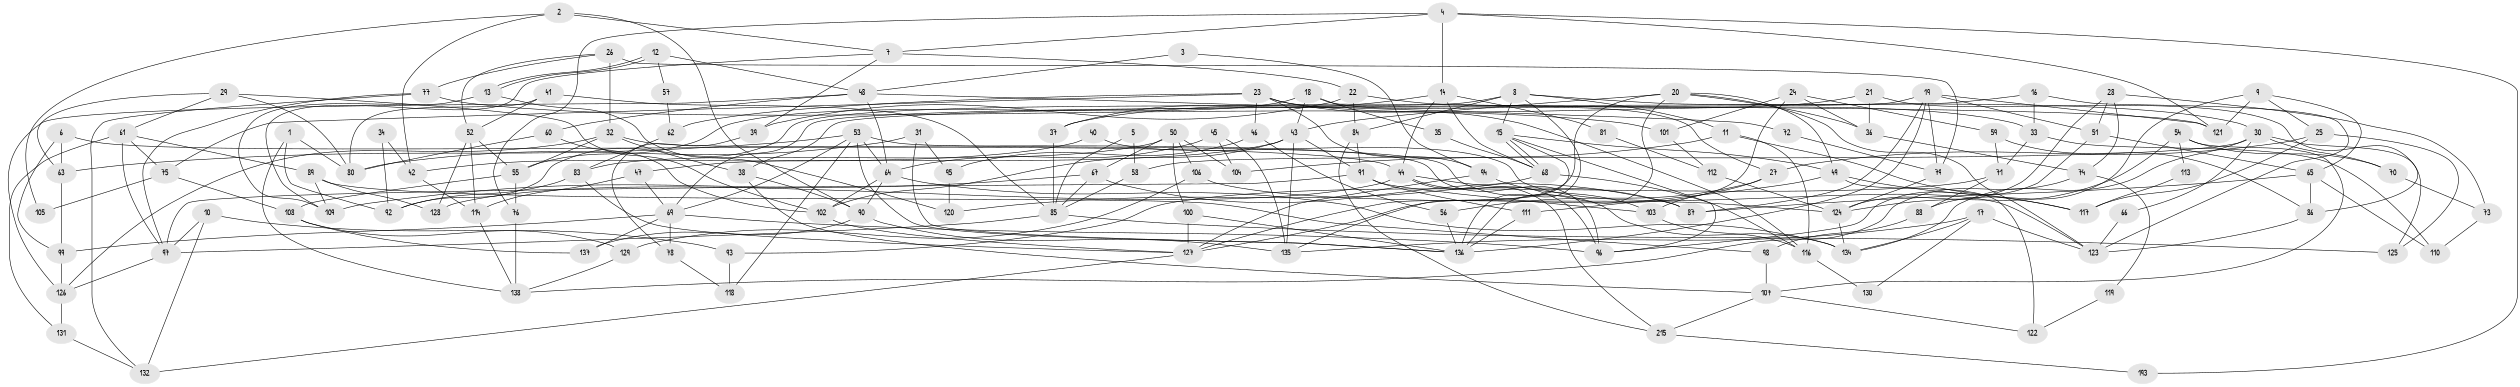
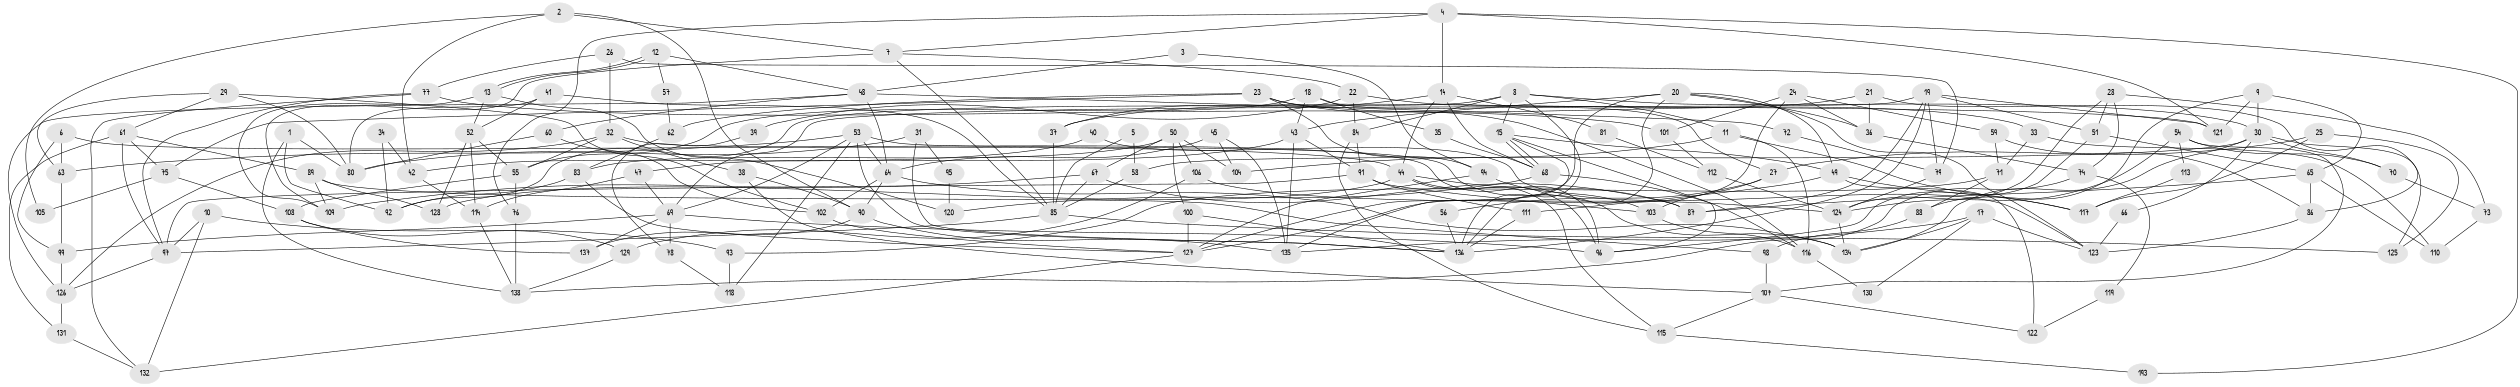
(513, 64) -> (479, 113)
(824, 91) -> (975, 129)
(2034, 93) -> none
(2294, 116) -> (2258, 113)
(1254, 133) -> none
(1057, 166) -> none
(1661, 334) -> (1661, 334)
